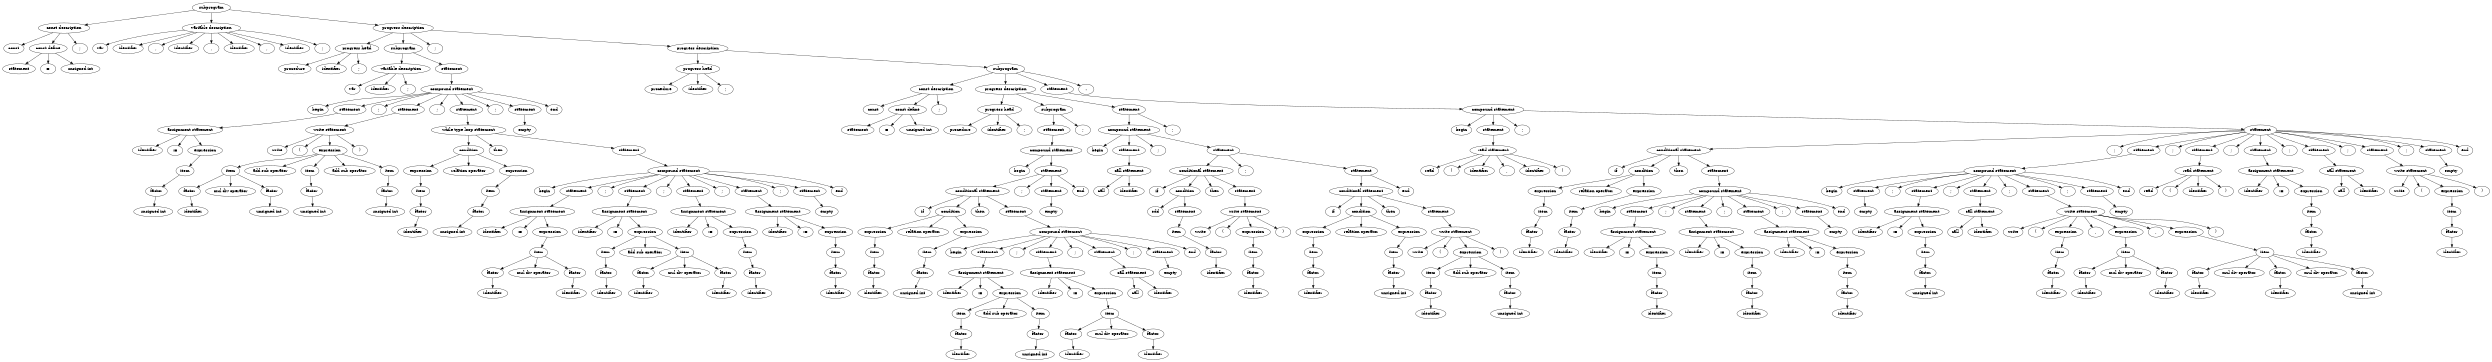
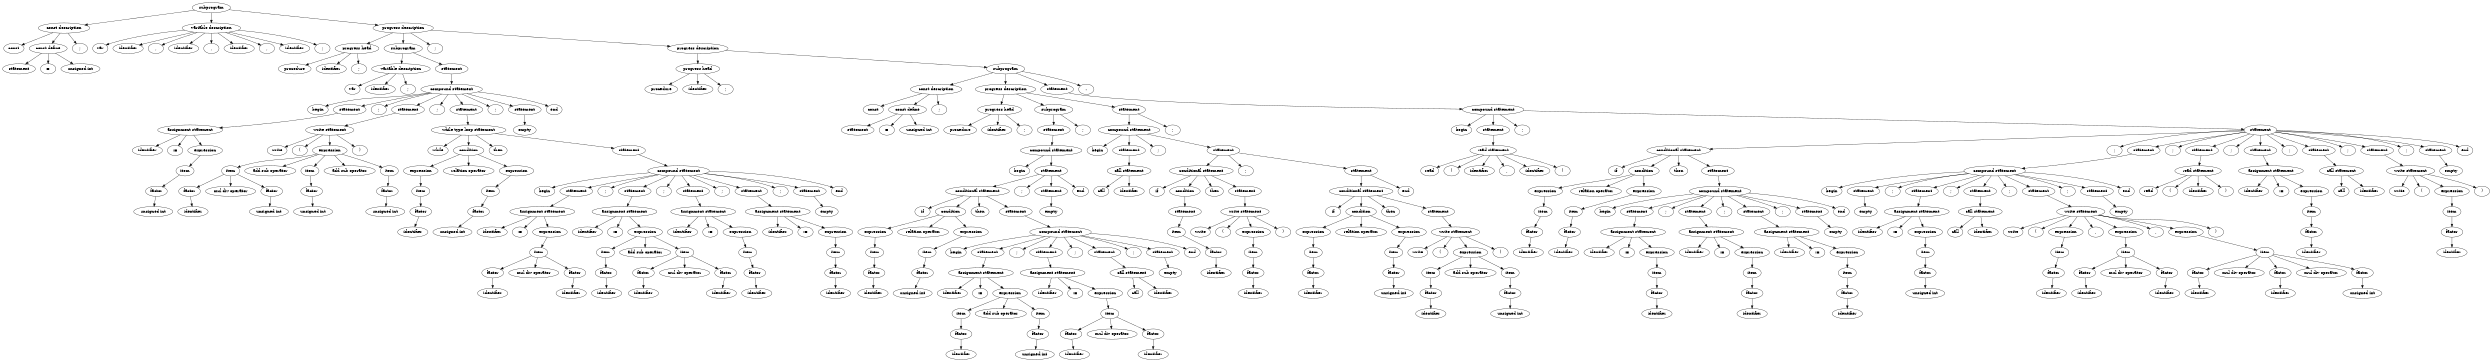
none -> (438, 150)
(1155, 212) -> none
